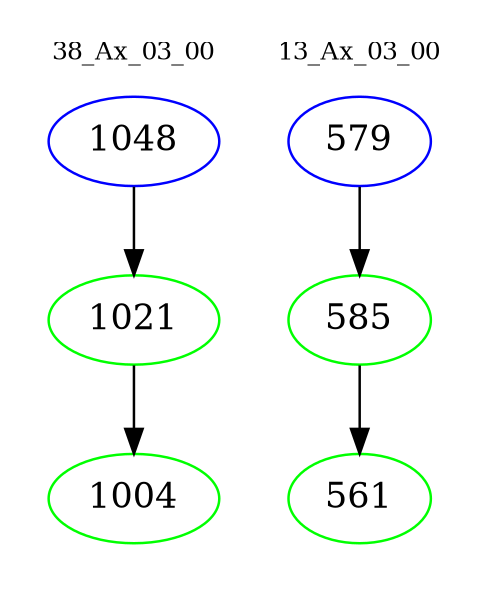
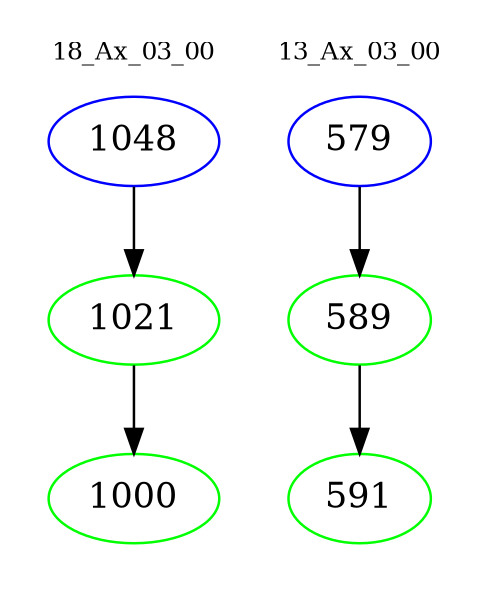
(134, 53) -> (134, 53)
(360, 320) -> (360, 320)
(134, 499) -> (134, 499)
(360, 499) -> (360, 499)
